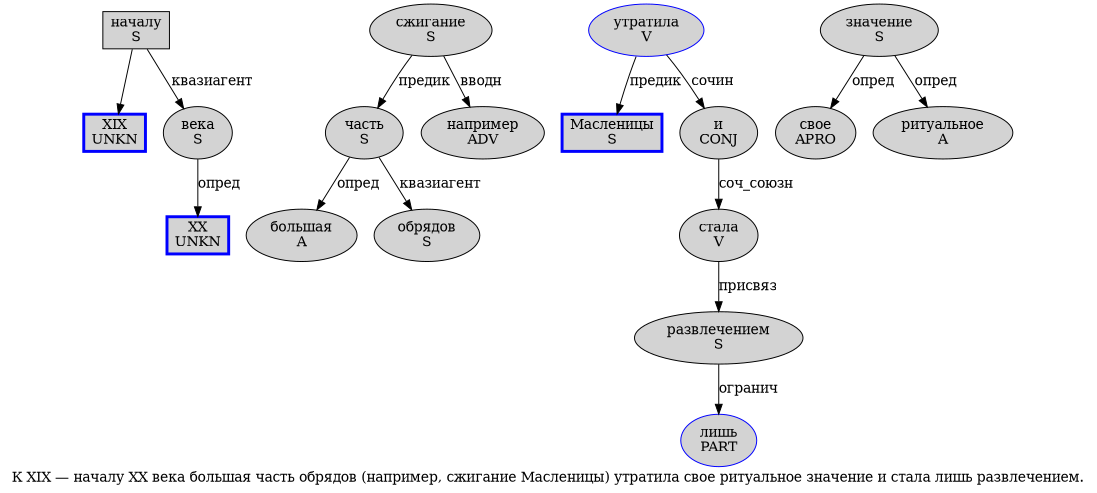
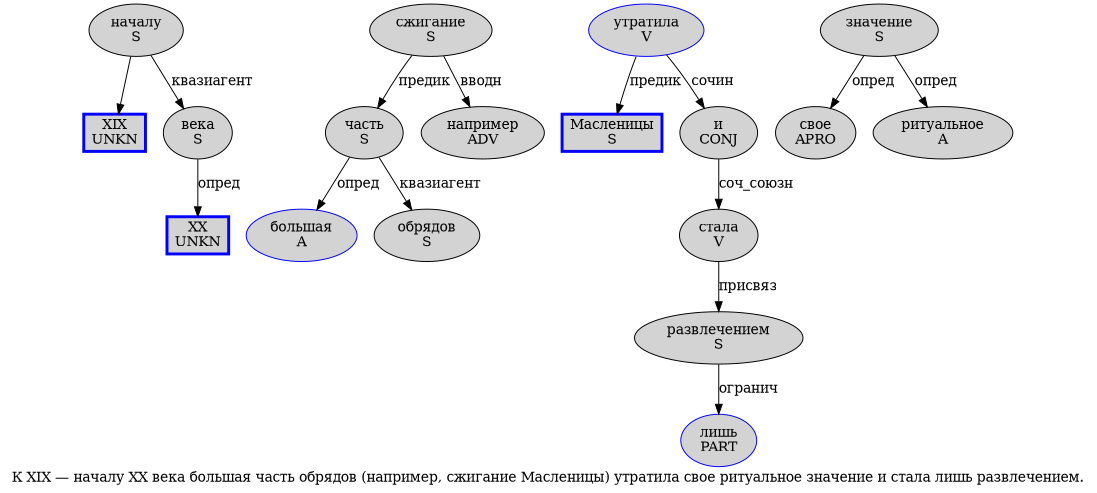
(136, 30) -> (136, 30)
(302, 235) -> (302, 235)
